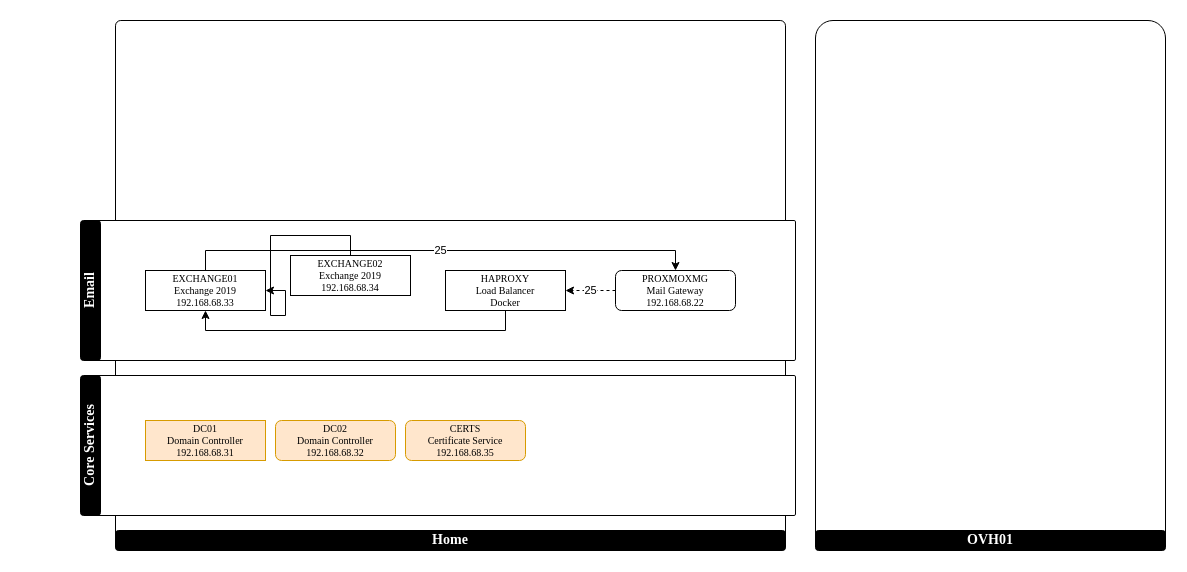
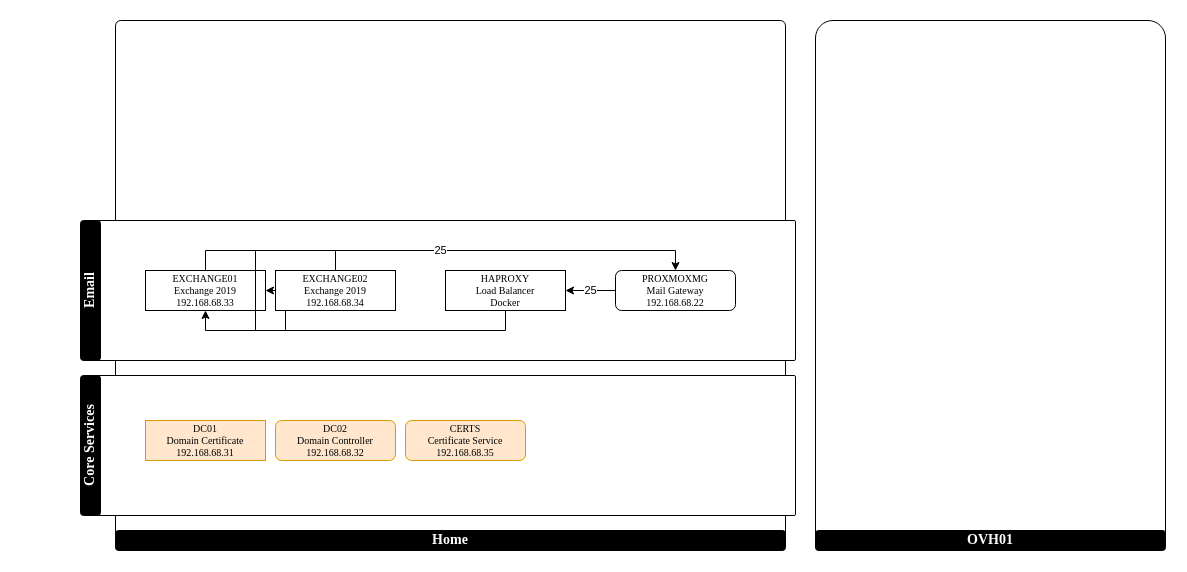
(351, 276) -> (336, 291)
(605, 291) -> (605, 291)
(206, 441) -> (206, 441)
